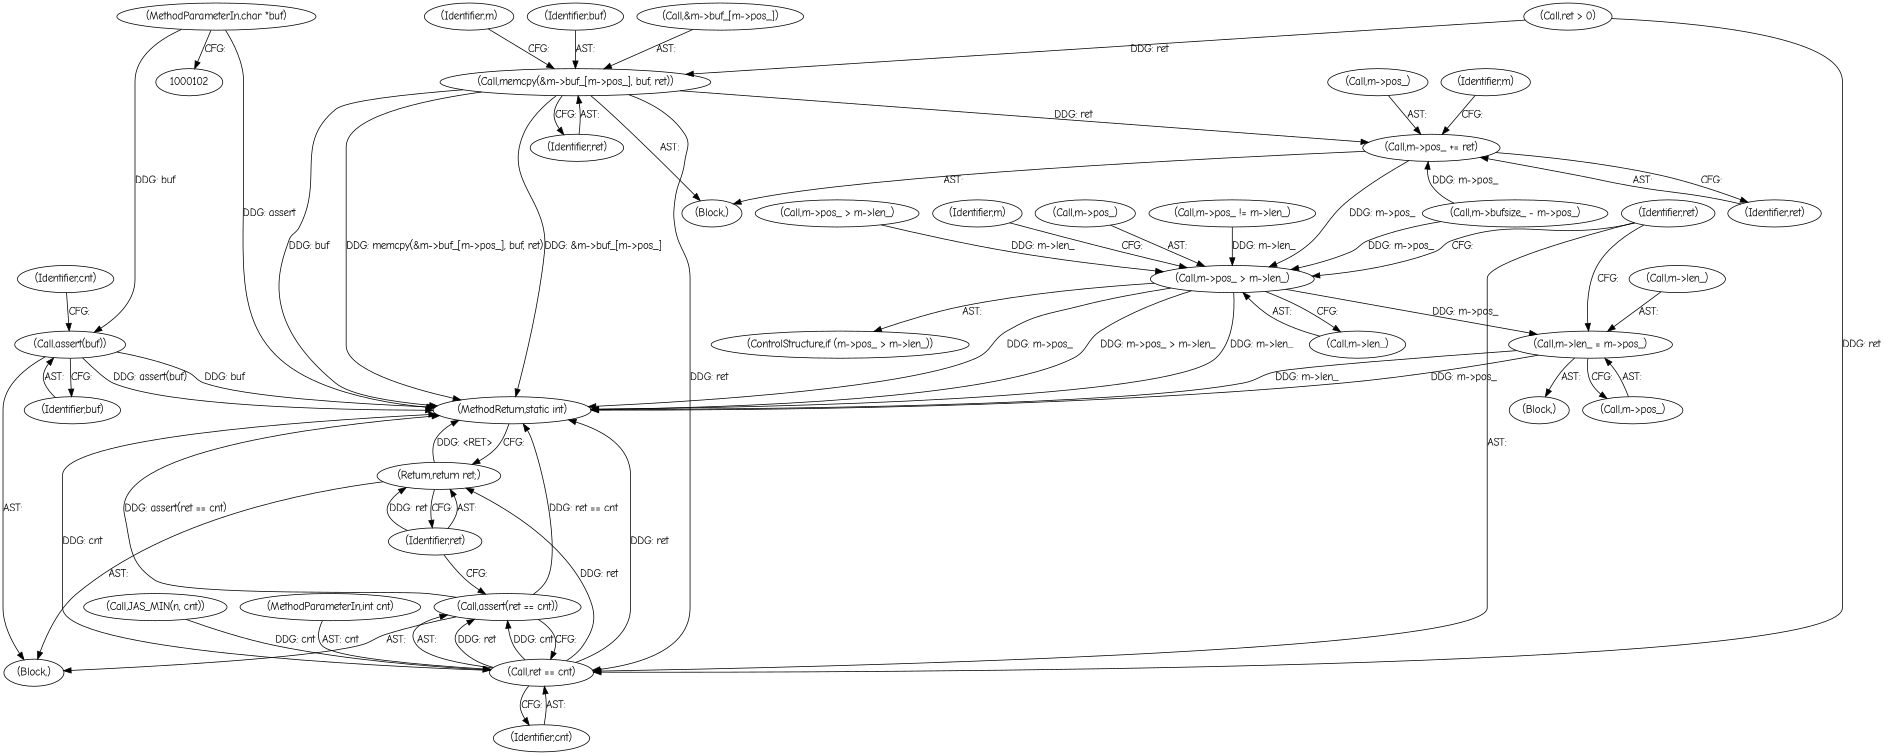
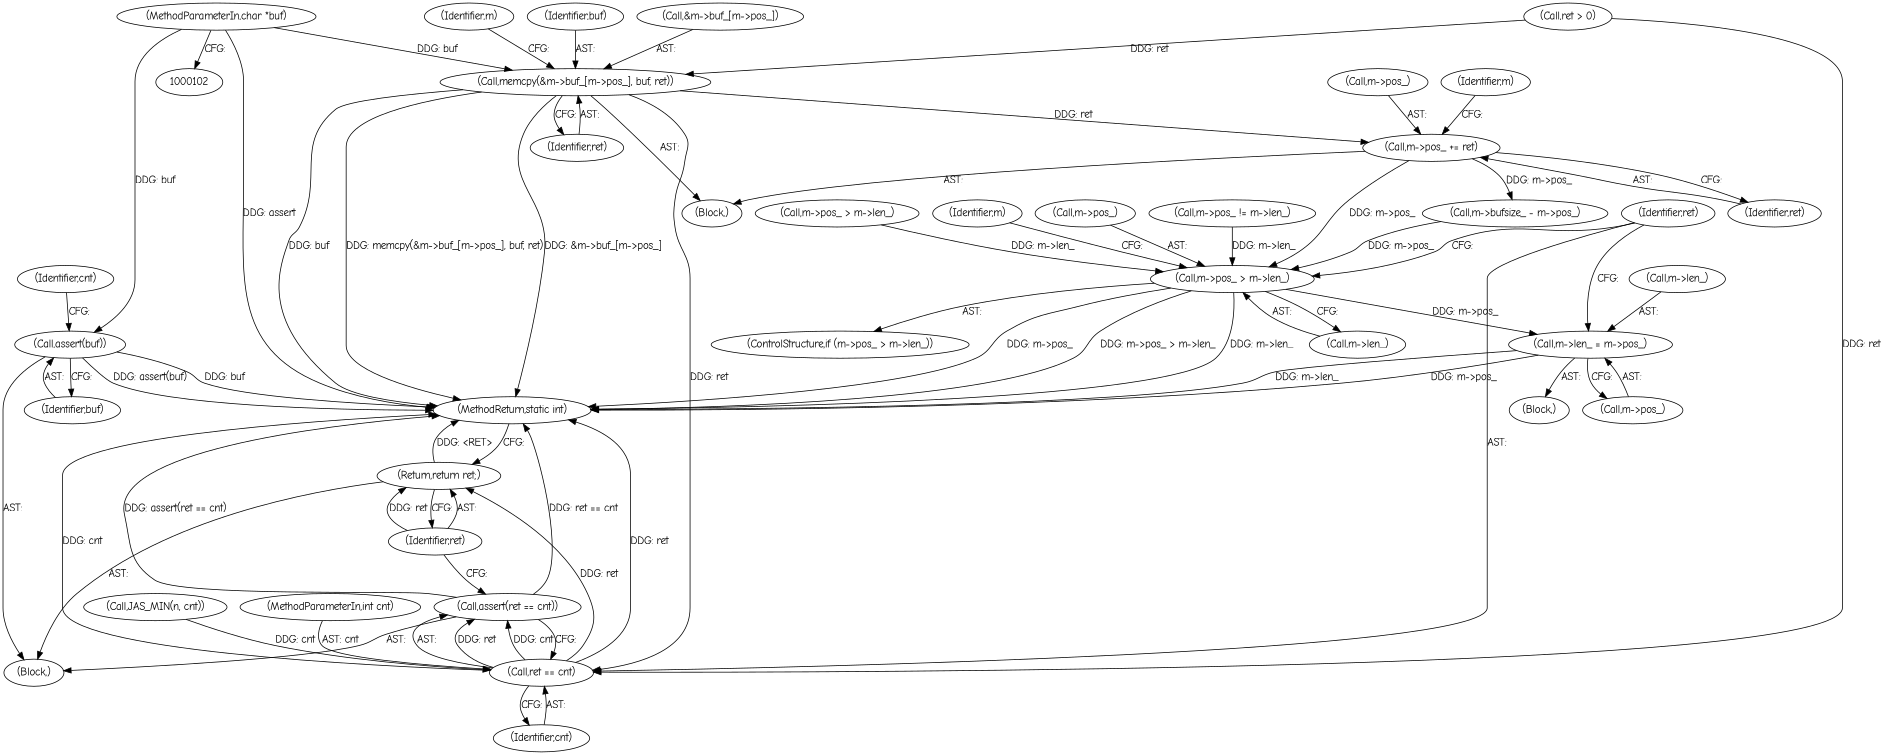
none -> (390, 48)
(1435, 190) -> (1495, 172)
